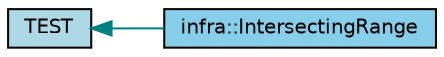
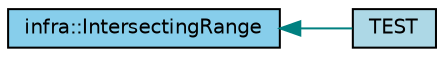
(138, 28) -> (327, 28)
